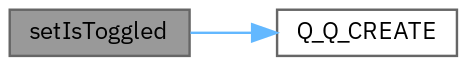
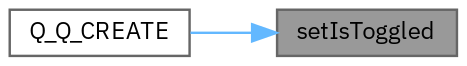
(221, 33) -> (221, 33)
